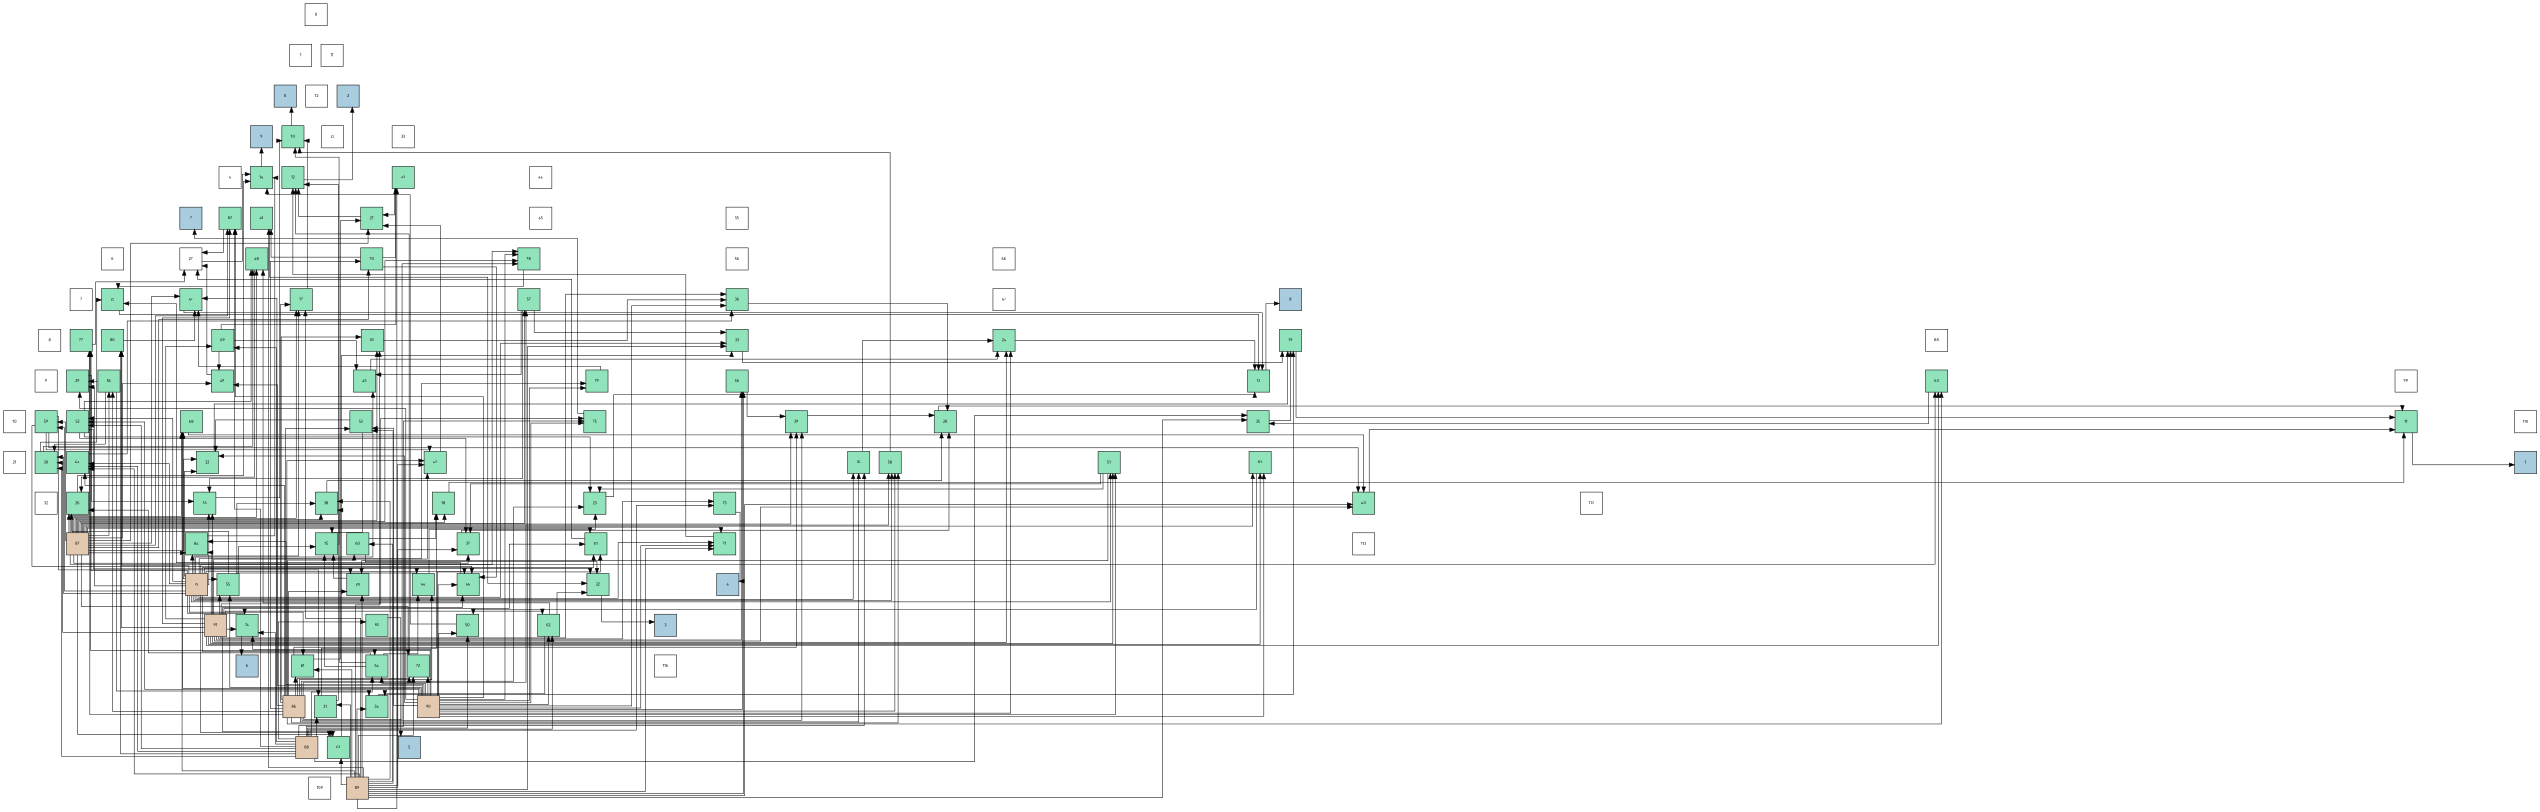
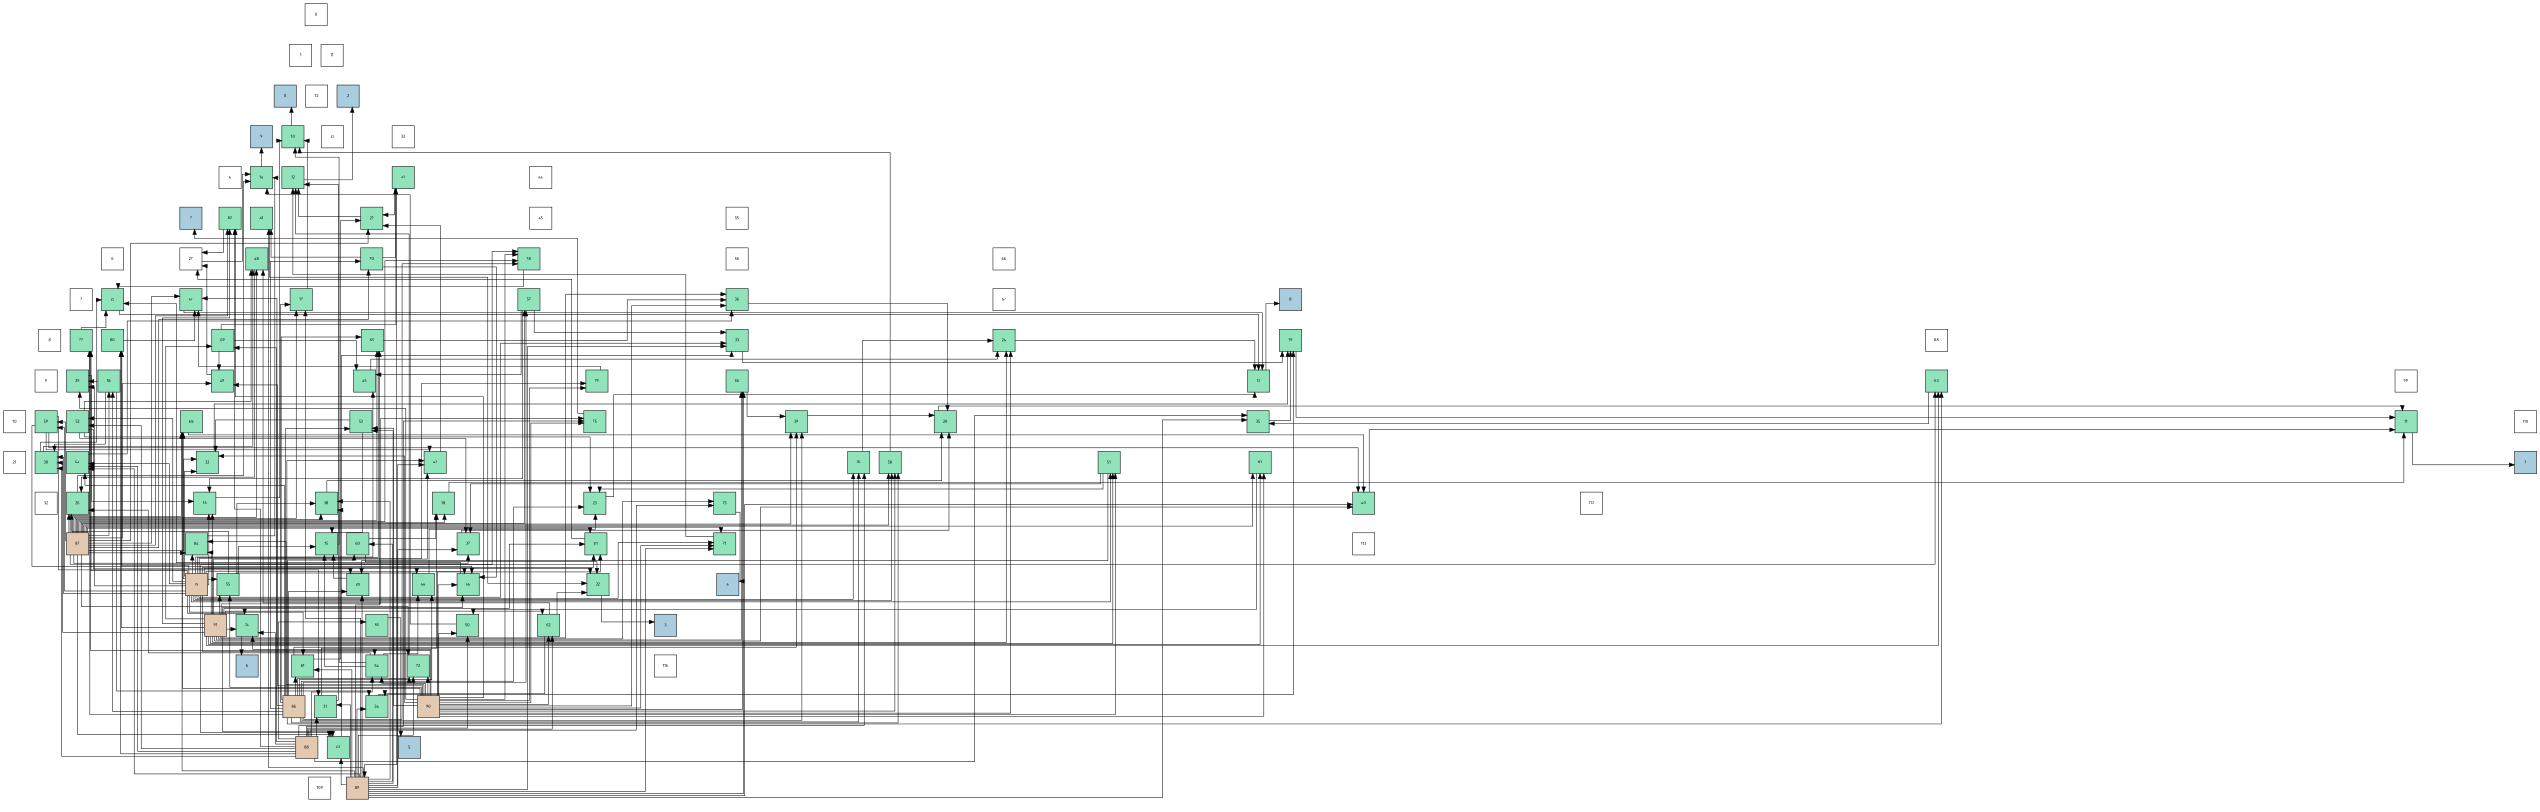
(102, 282) -> (99, 328)
(397, 443) -> (396, 389)
(299, 533) -> (378, 555)
(145, 670) -> none
